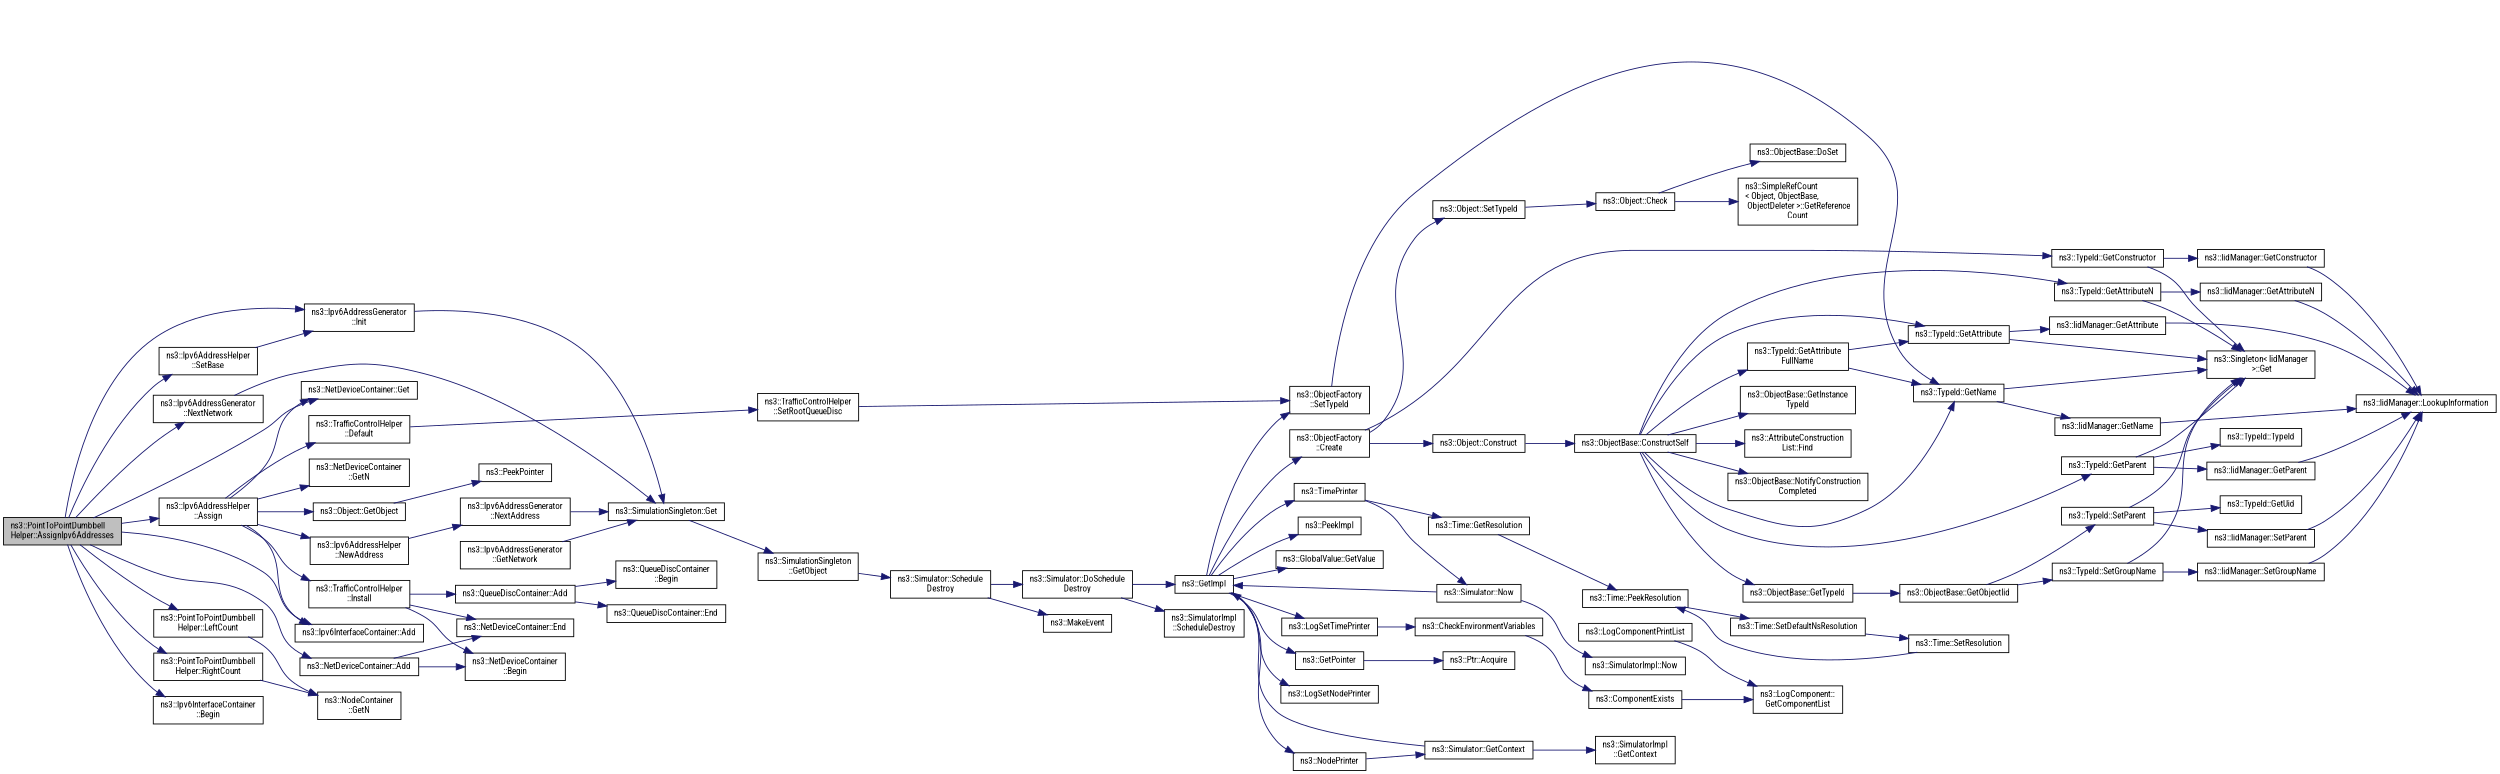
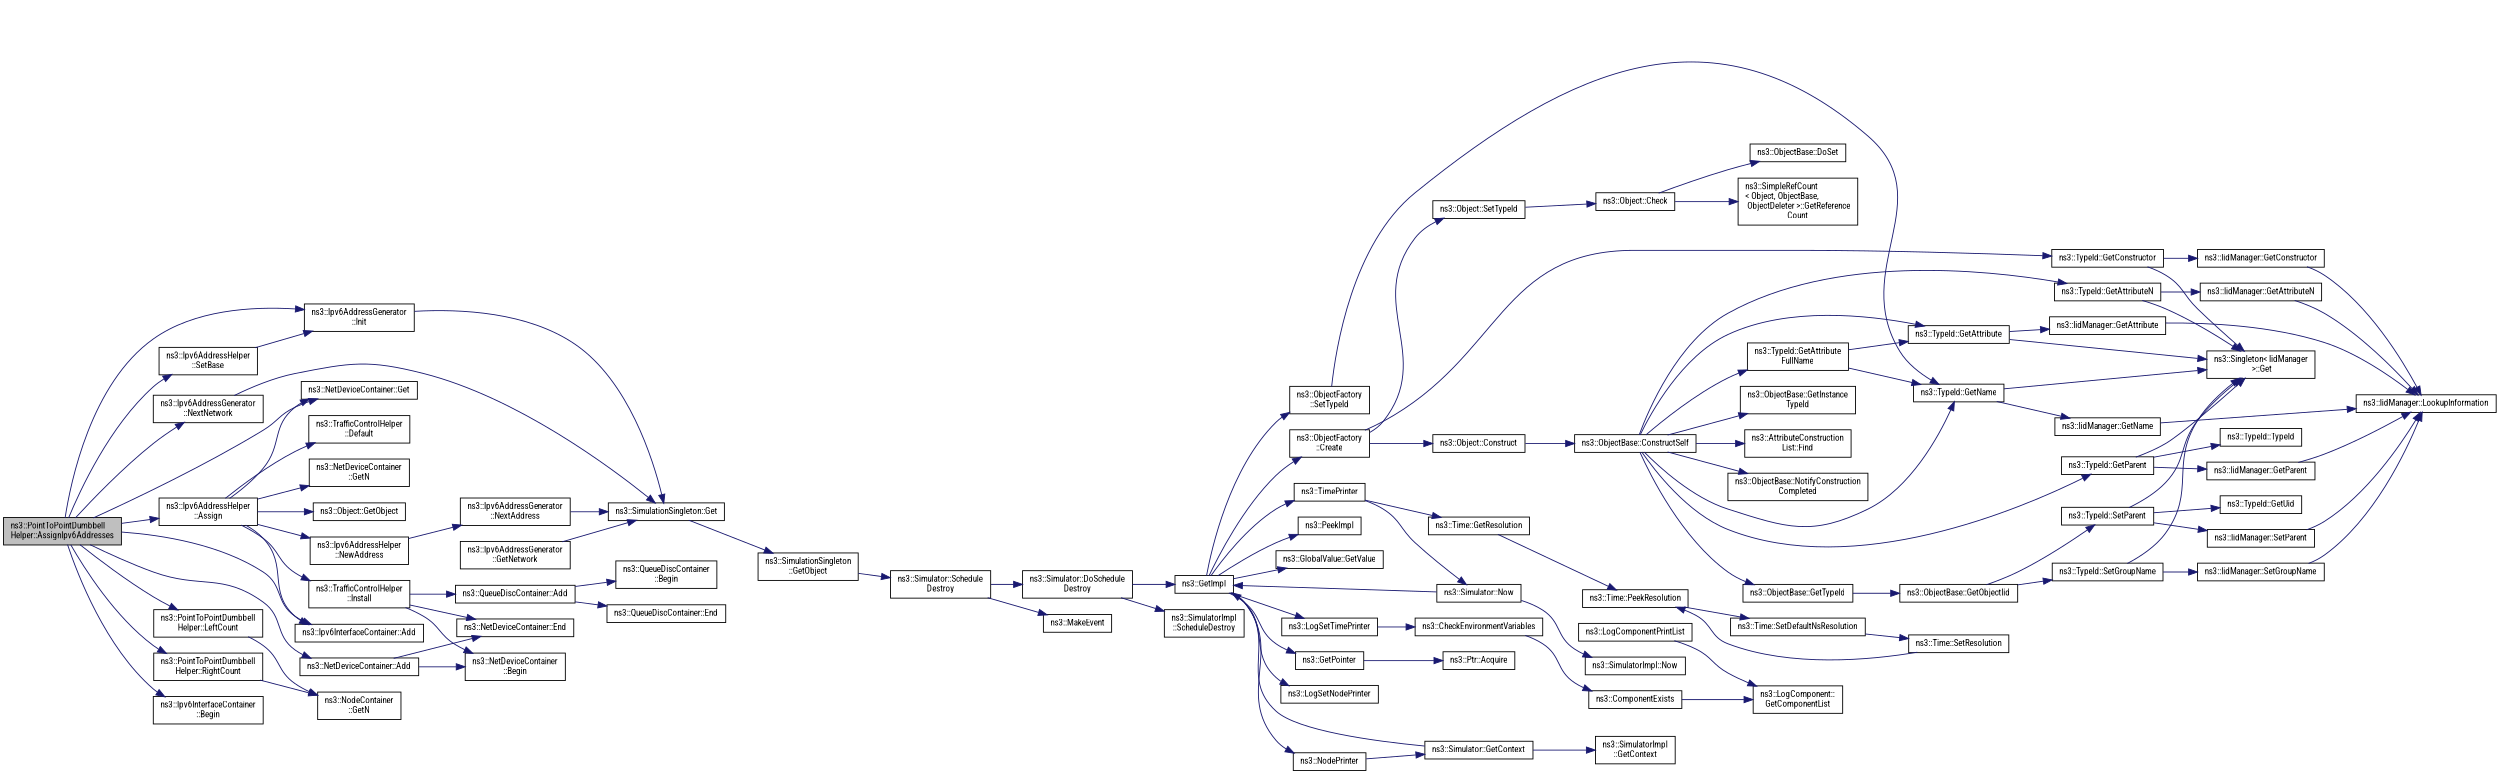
(808, 407) -> none
(515, 473) -> none
